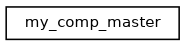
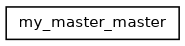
(93, 23) -> (93, 23)
